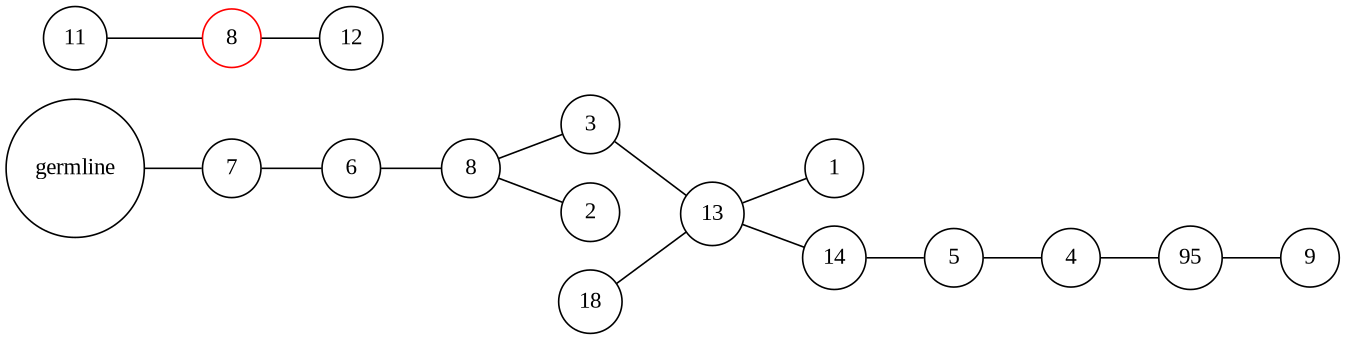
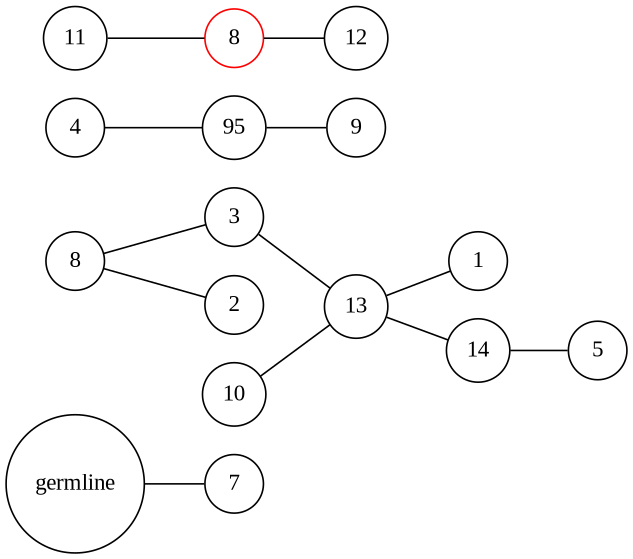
(351, 168) -> none
(1013, 258) -> none
(590, 302) -> (234, 394)
